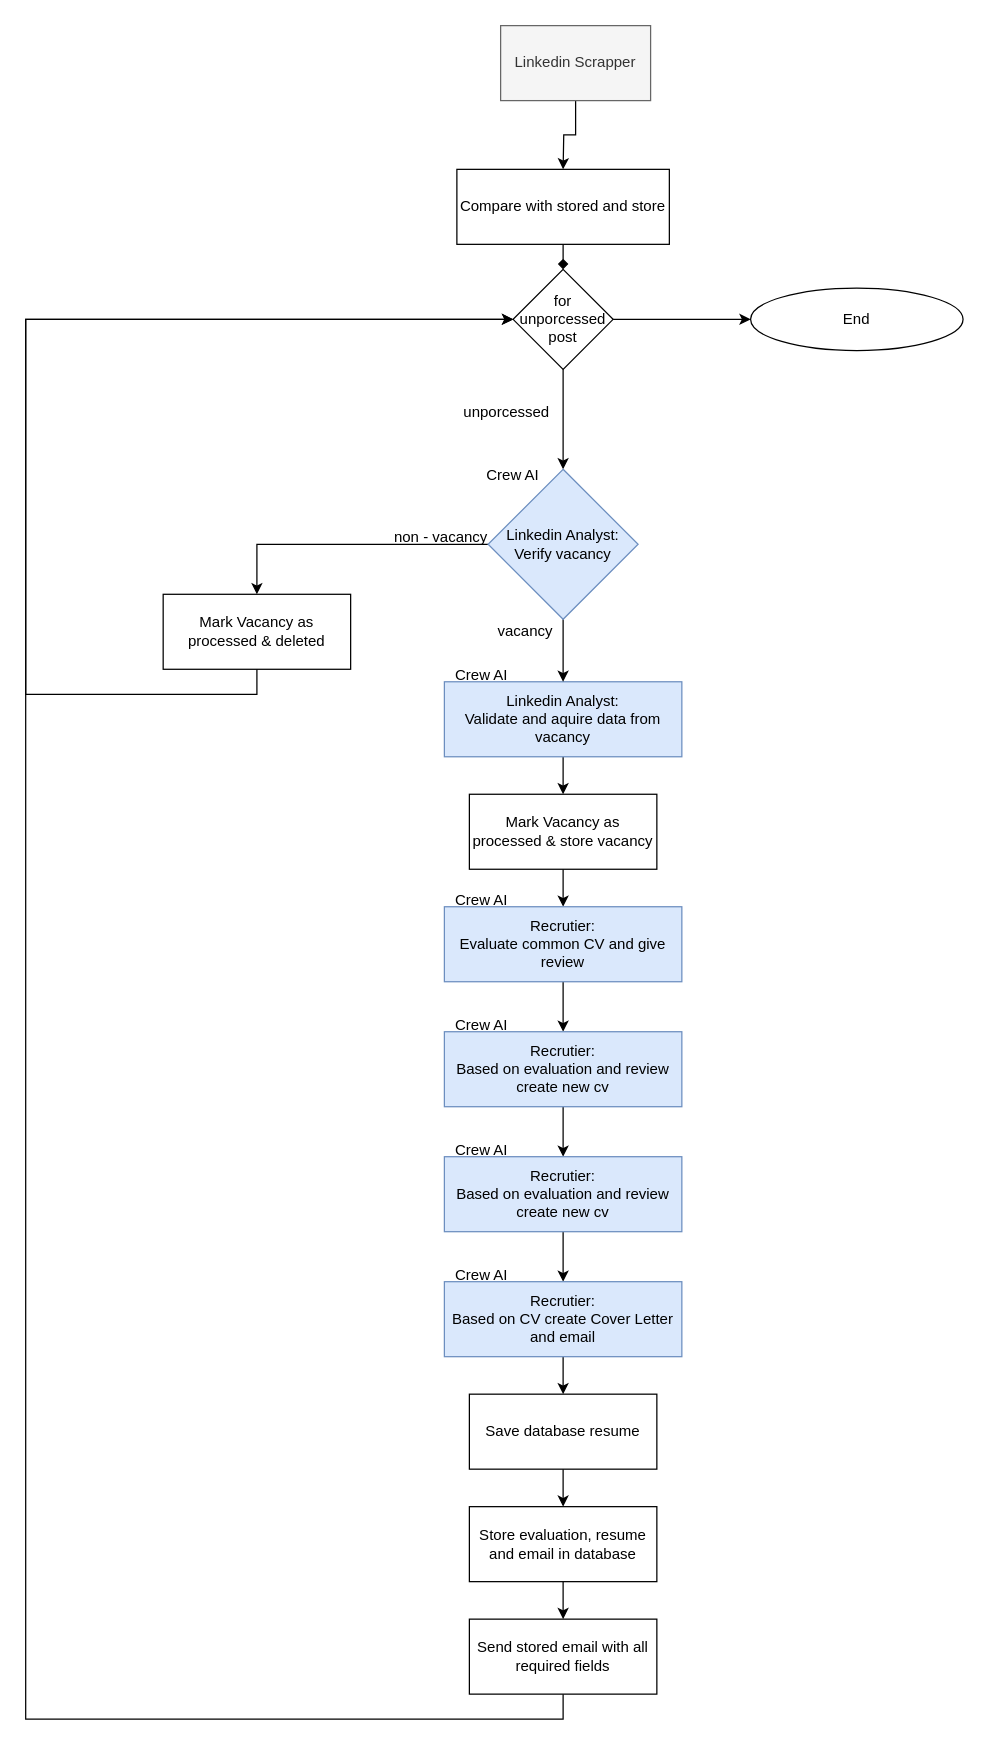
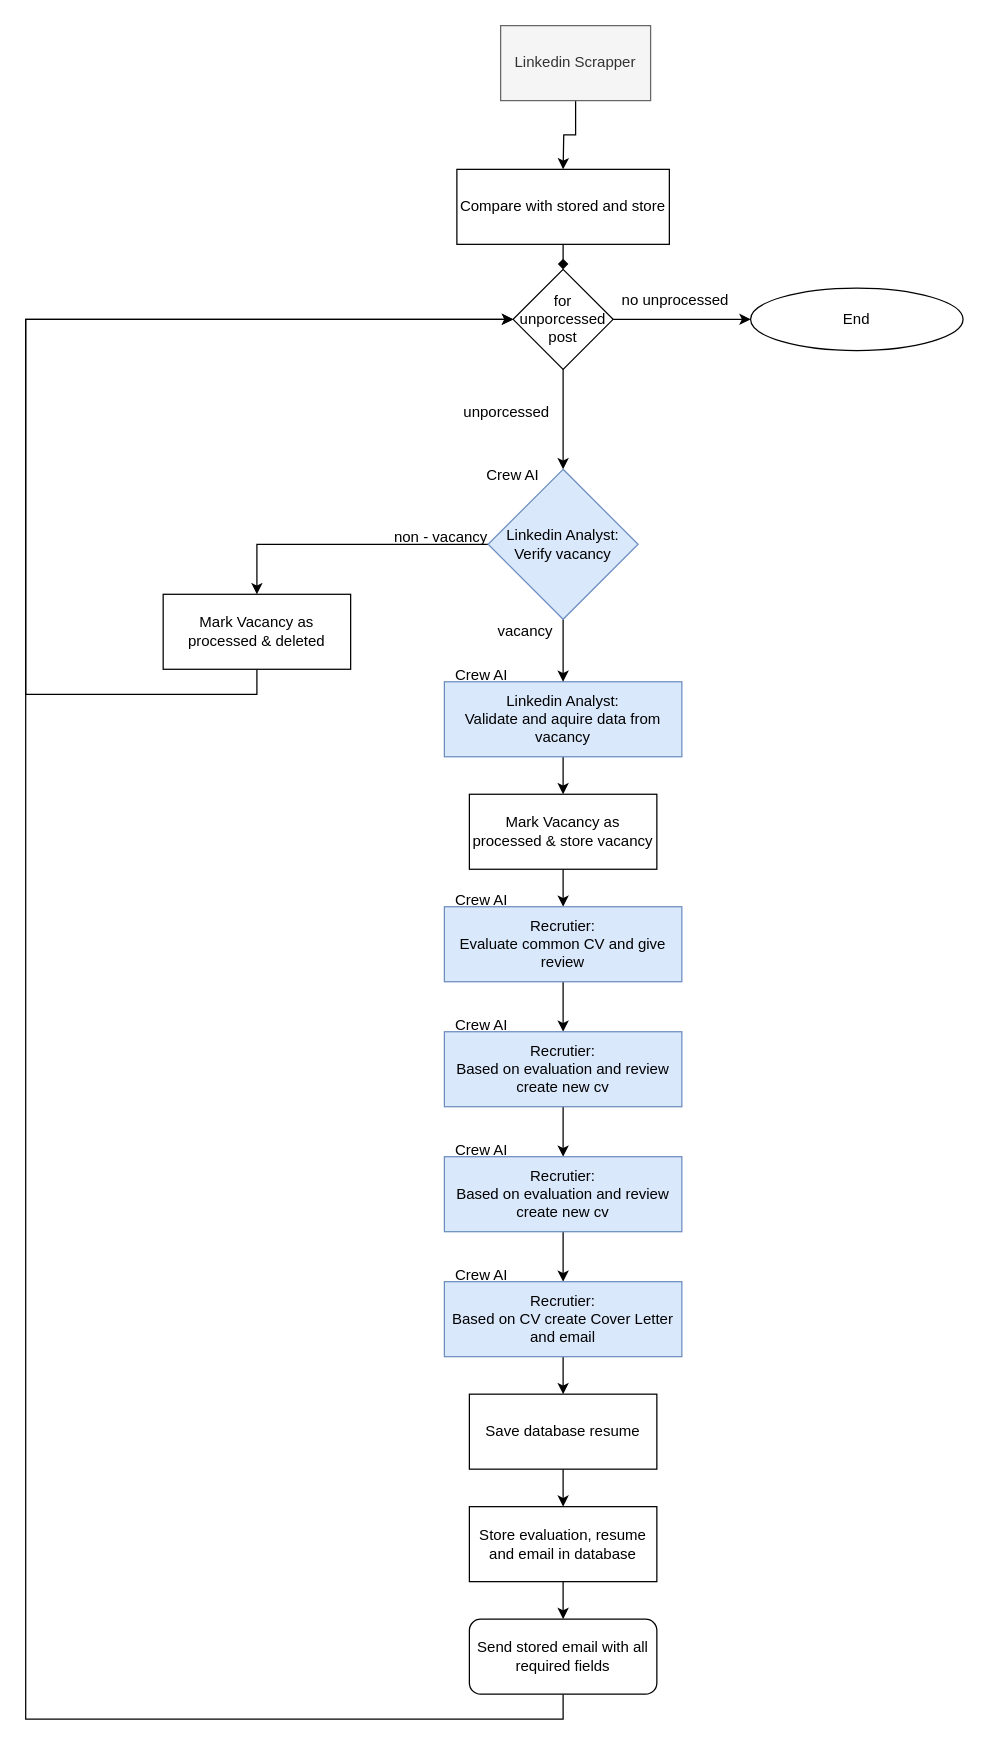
none -> (676, 301)
(563, 1657) -> (563, 1657)
